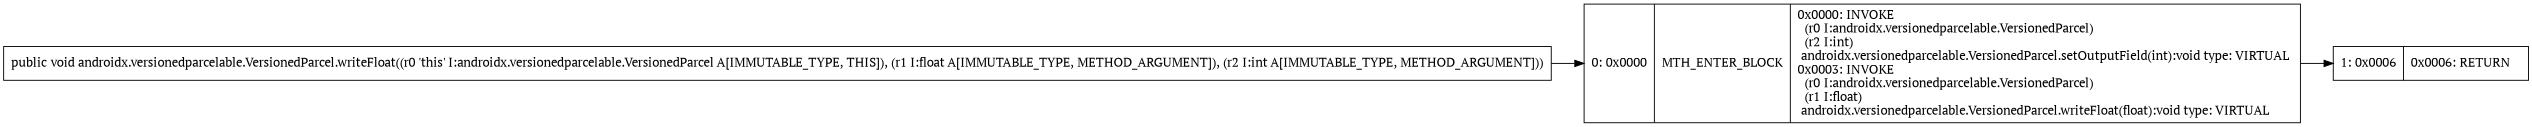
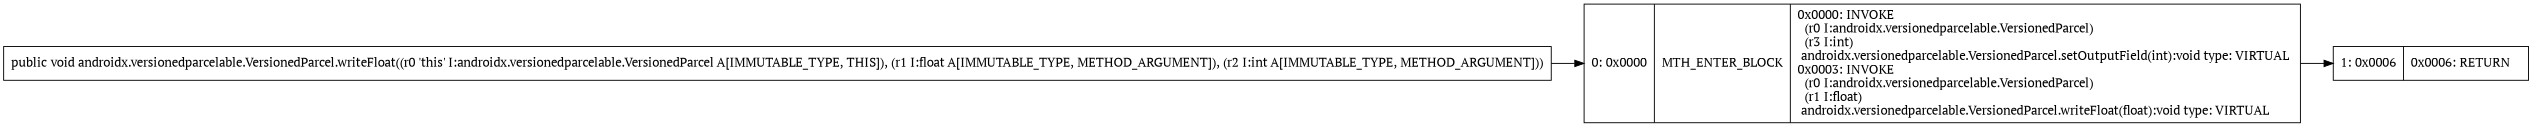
(1825, 42) -> (1825, 42)
